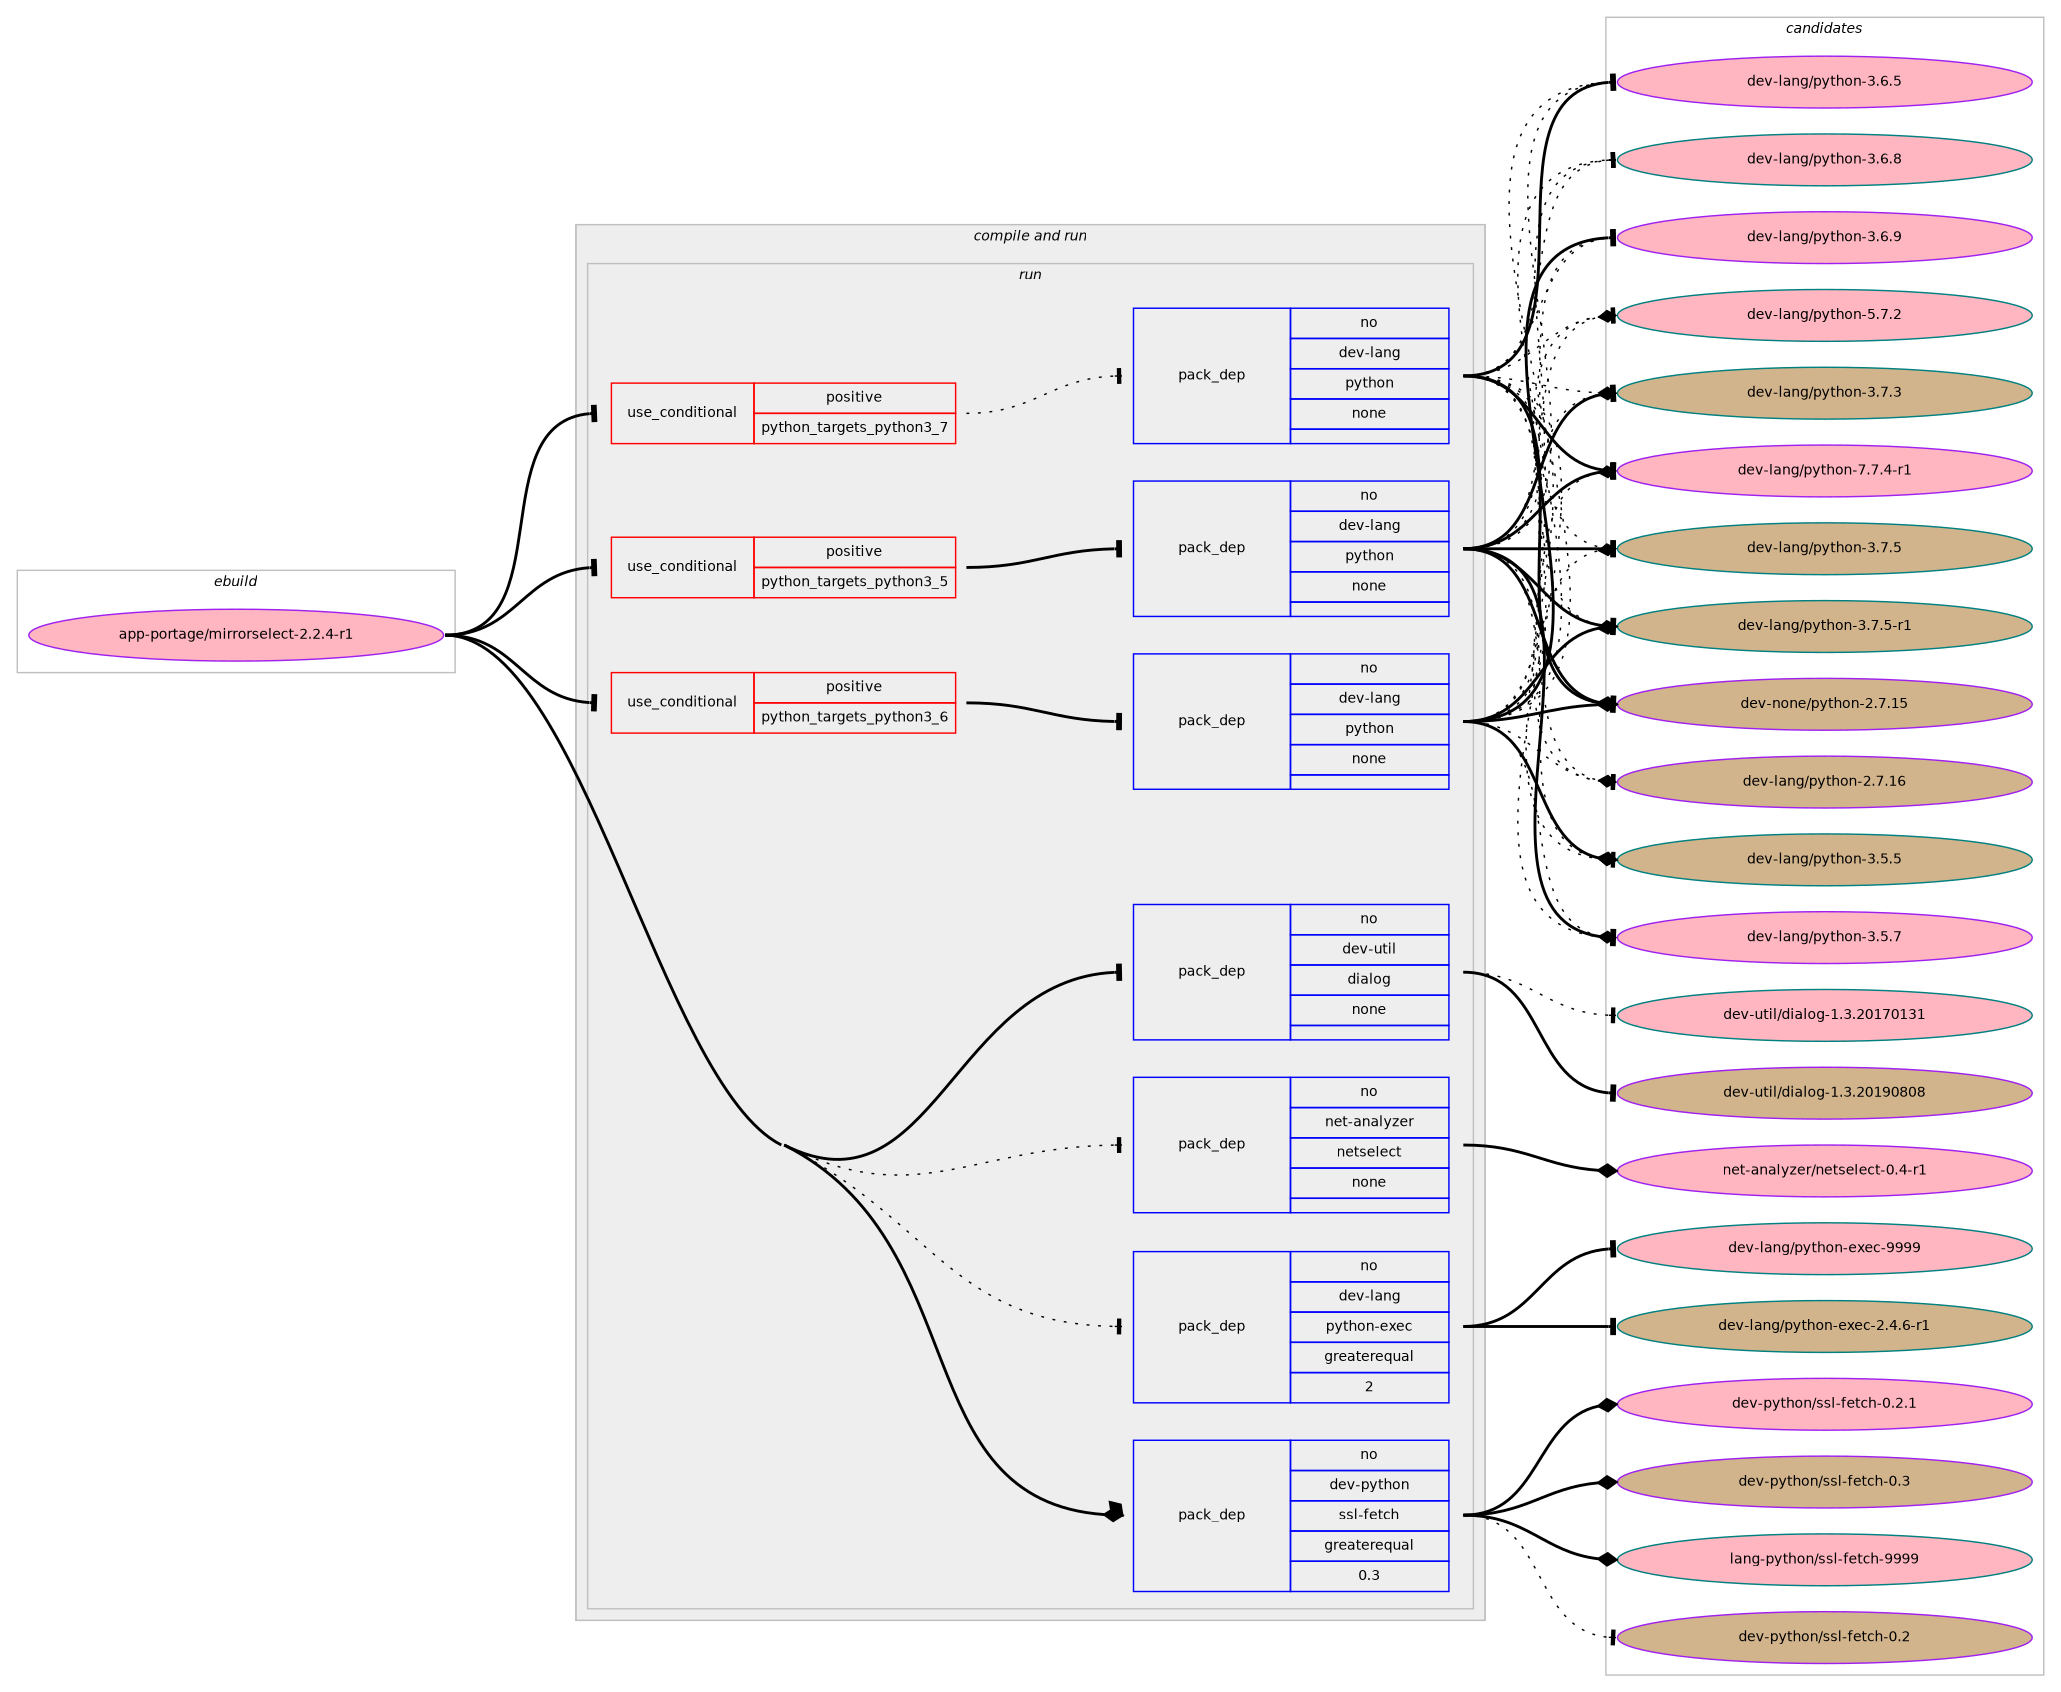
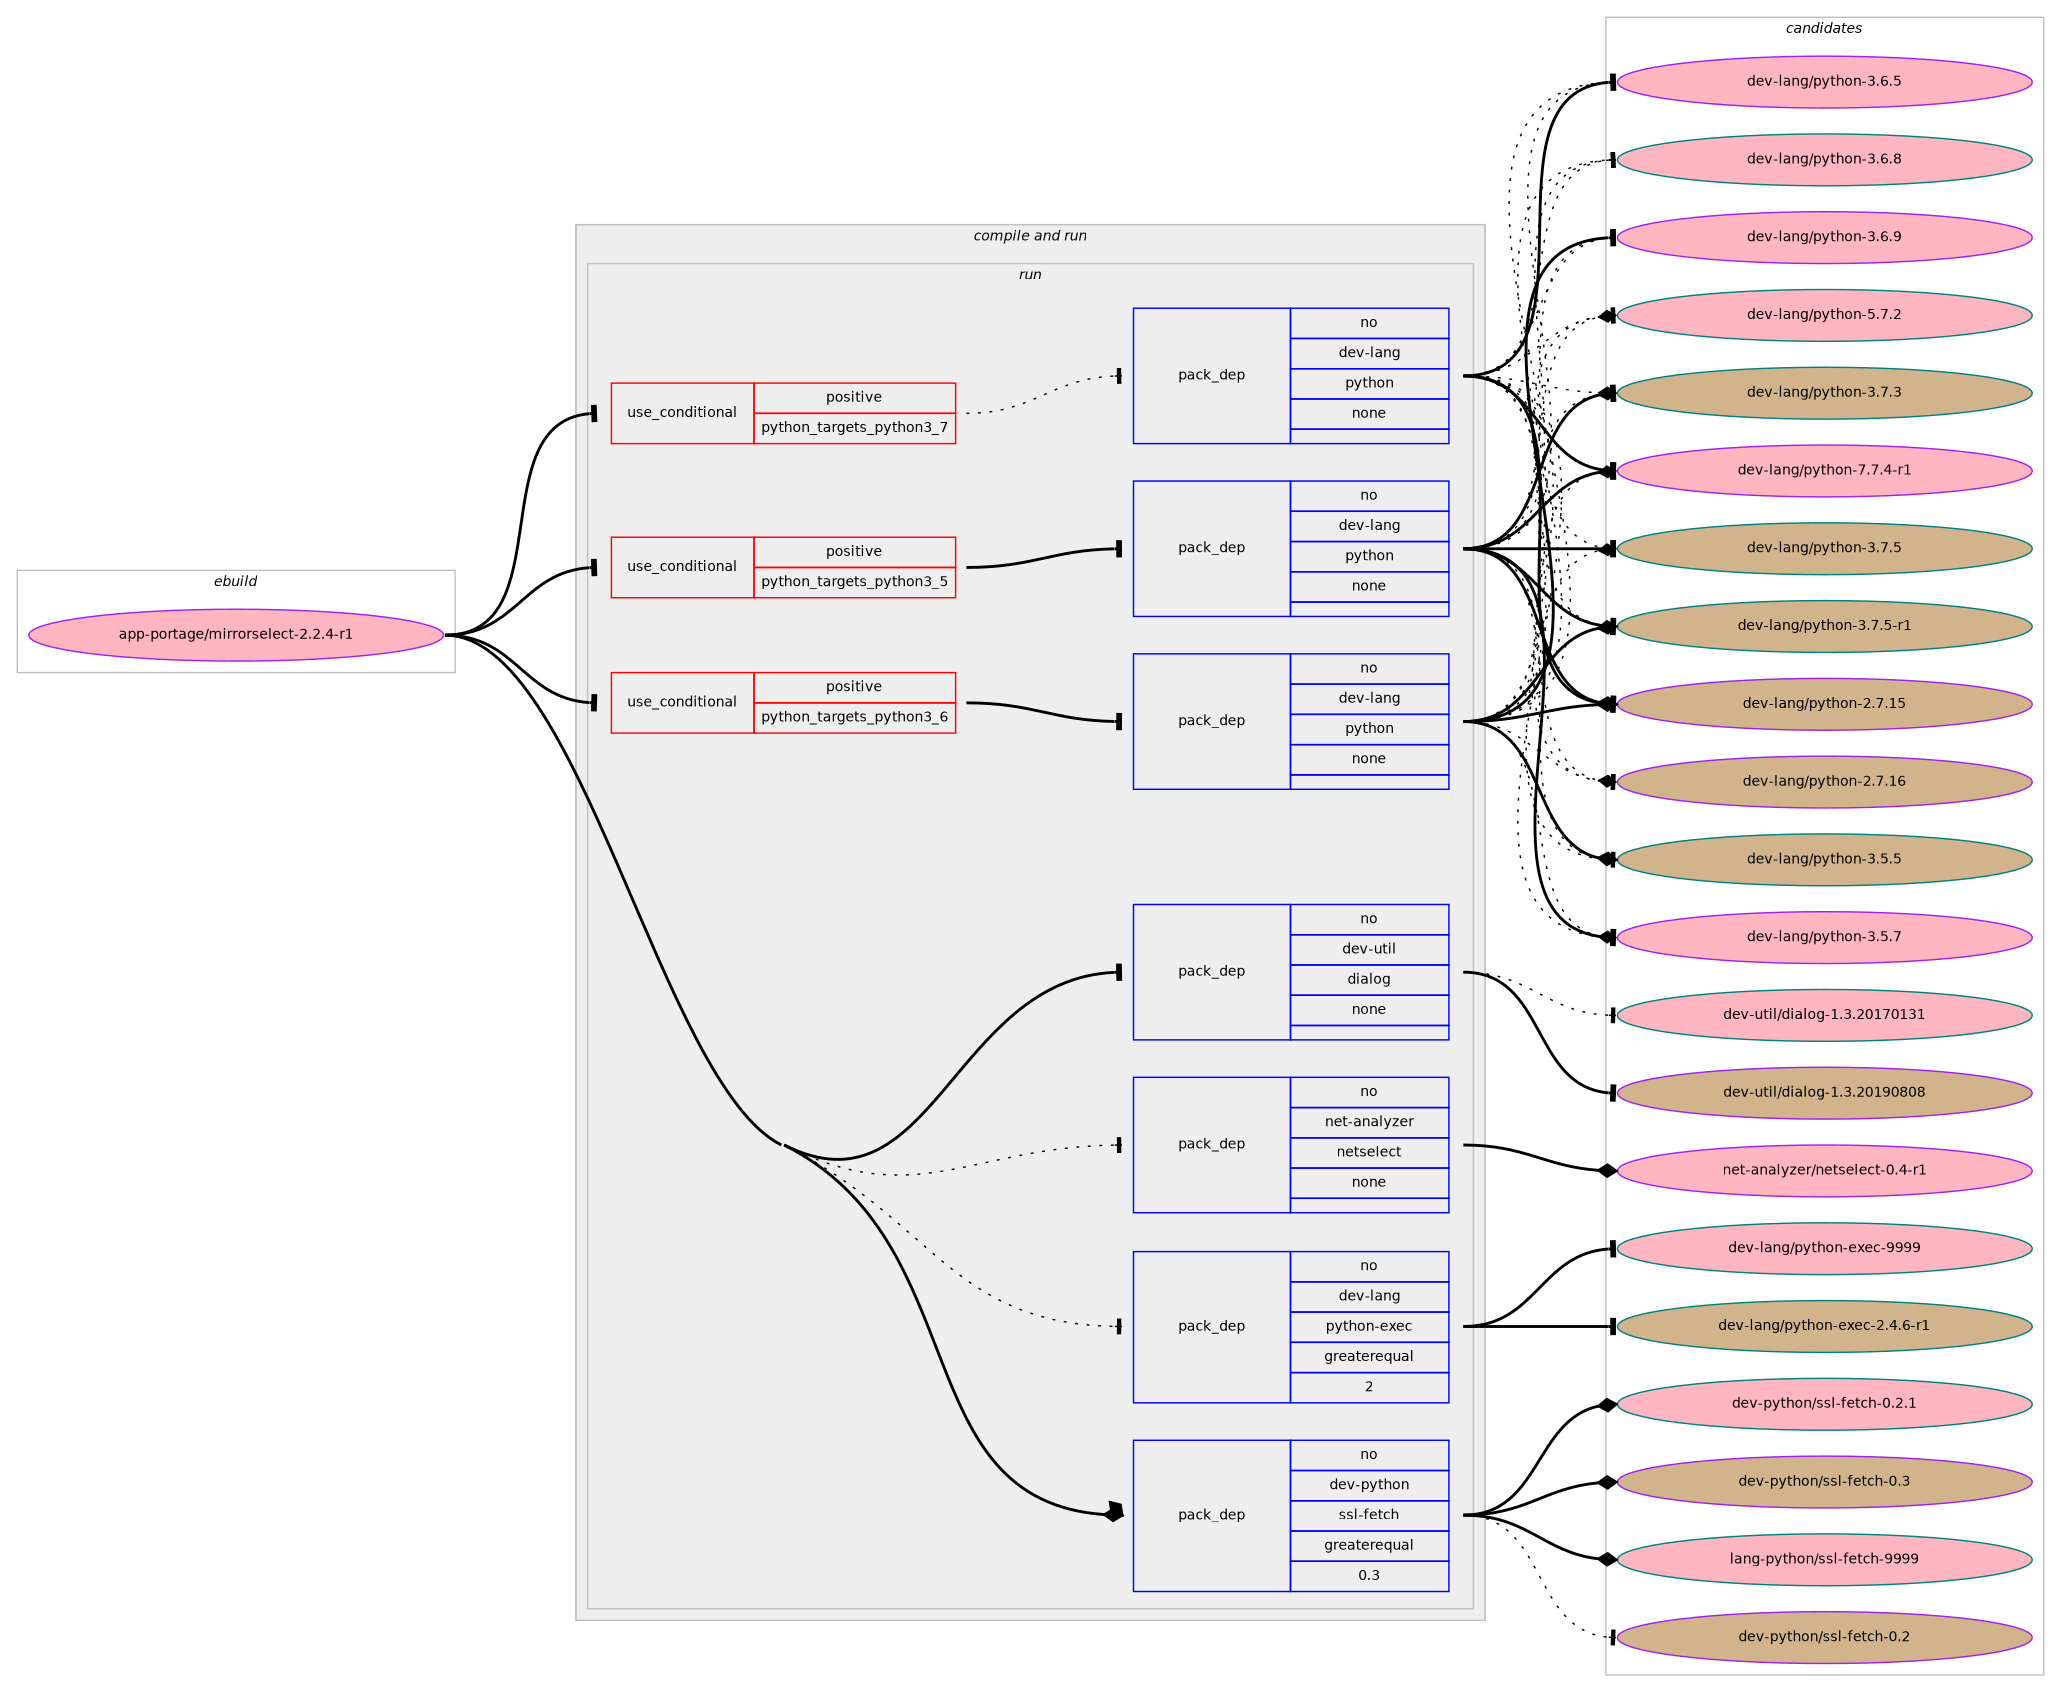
(1825, 704) -> (1825, 704)
(1825, 1404) -> (1825, 1404)
